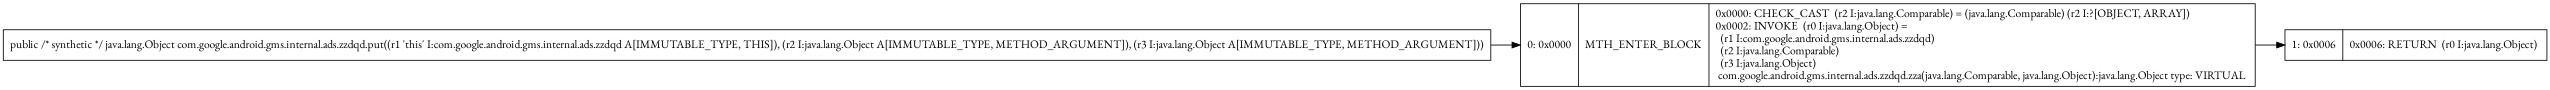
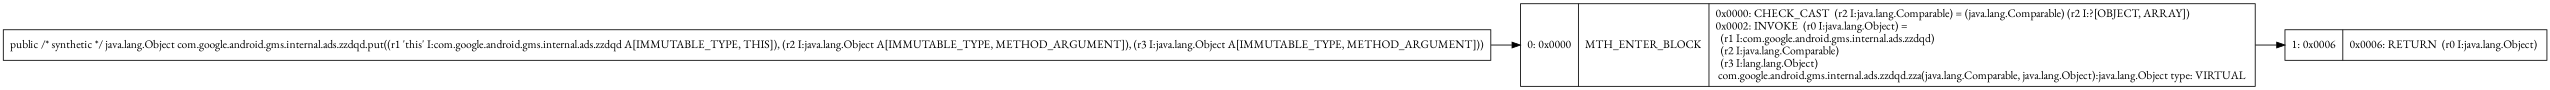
(1766, 63) -> (1767, 63)
